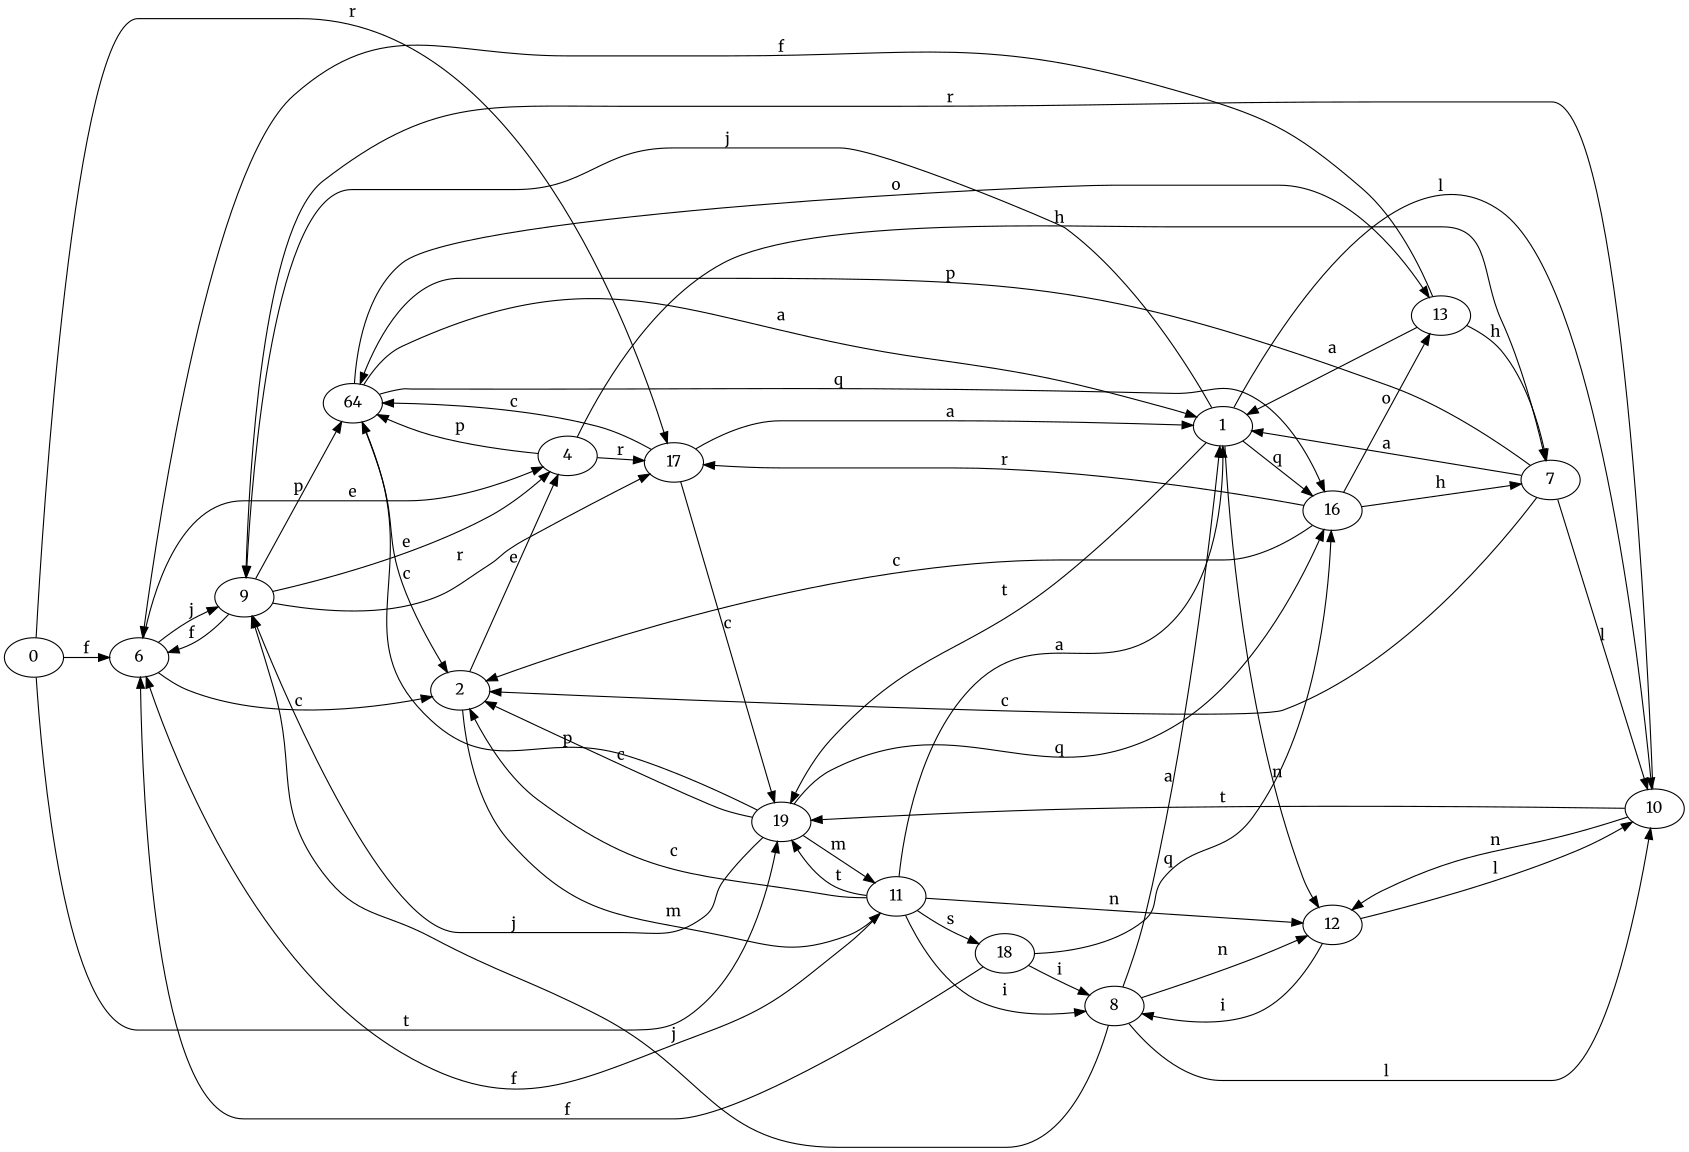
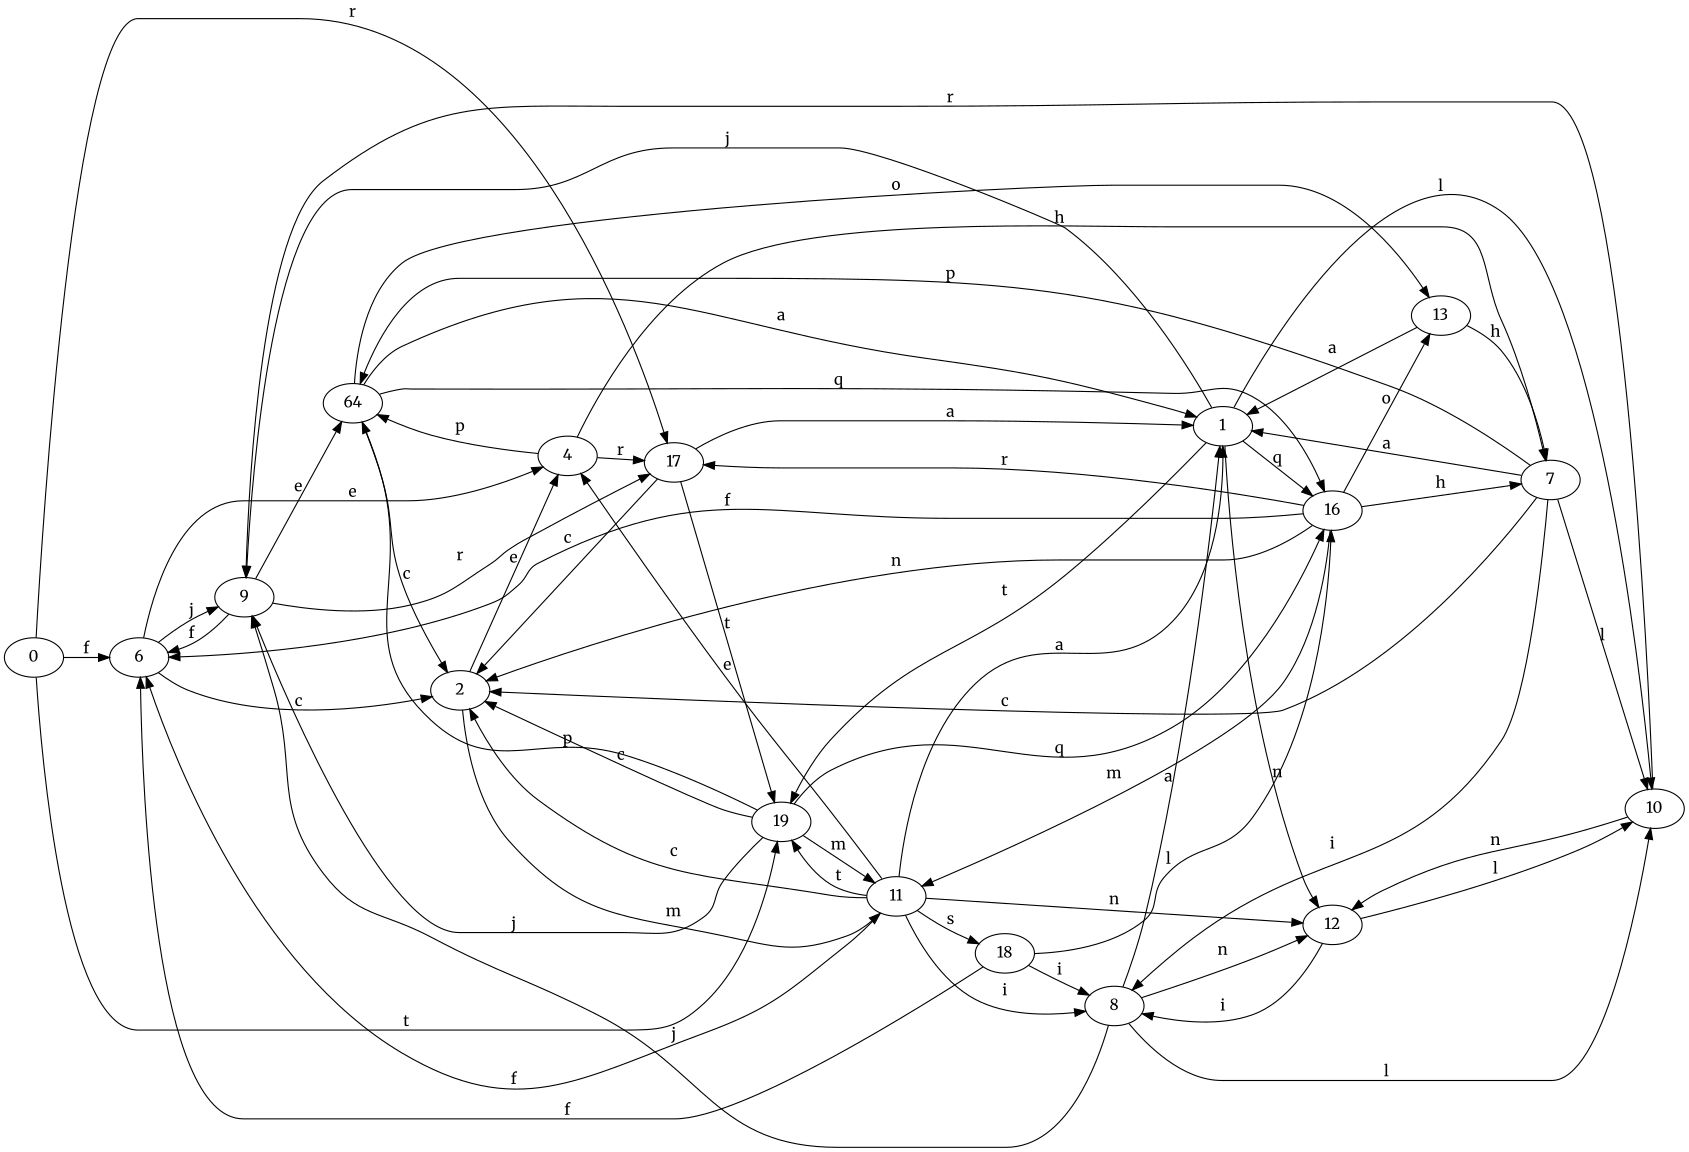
(623, 56) -> (726, 510)
(525, 413) -> (571, 572)
(299, 487) -> (299, 487)
(414, 550) -> (731, 684)
(896, 562) -> (896, 562)
(728, 624) -> (728, 624)
none -> (1187, 757)
(1224, 807) -> none
none -> (1436, 812)
(1169, 860) -> (1169, 860)
